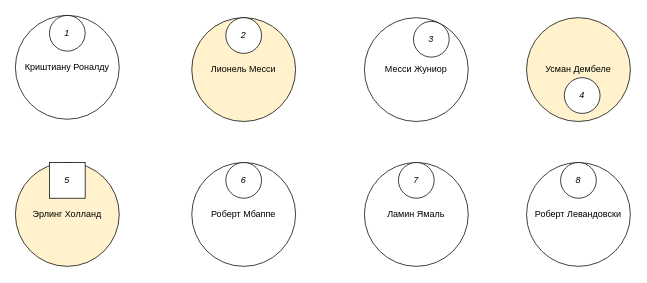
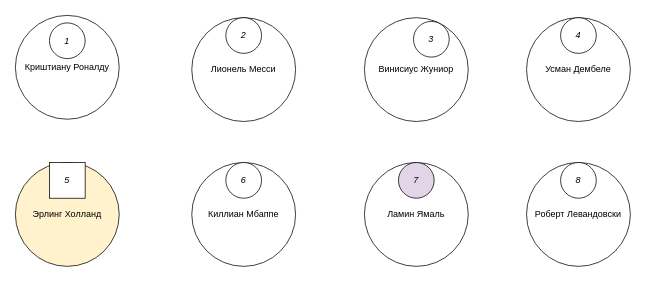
(67, 33) -> (67, 41)
(243, 69) -> (243, 69)
(416, 69) -> (416, 69)
(578, 69) -> (578, 69)
(582, 95) -> (578, 35)
(416, 180) -> (416, 180)
(243, 214) -> (243, 214)
